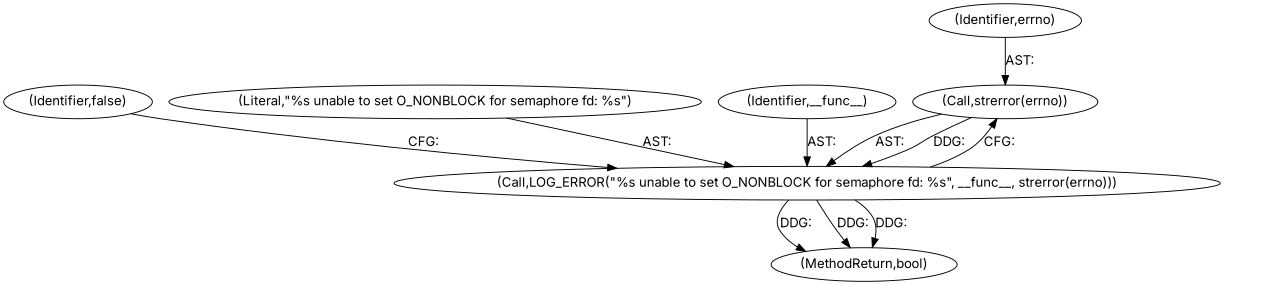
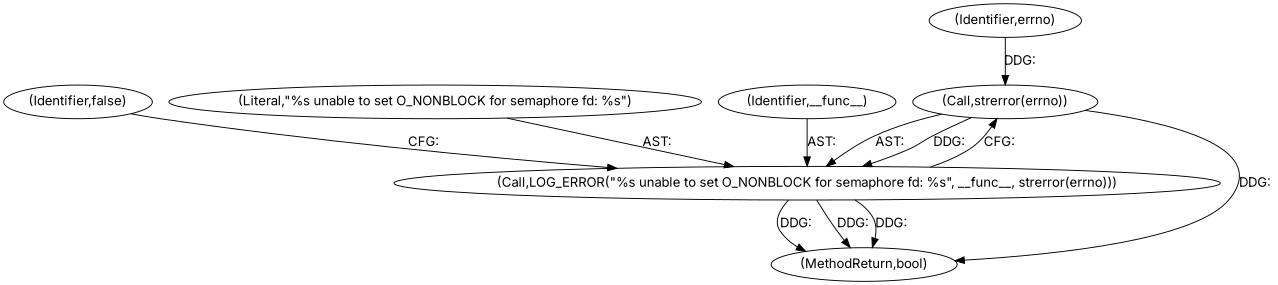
(1022, 61) -> (1022, 61)
none -> (1199, 220)
